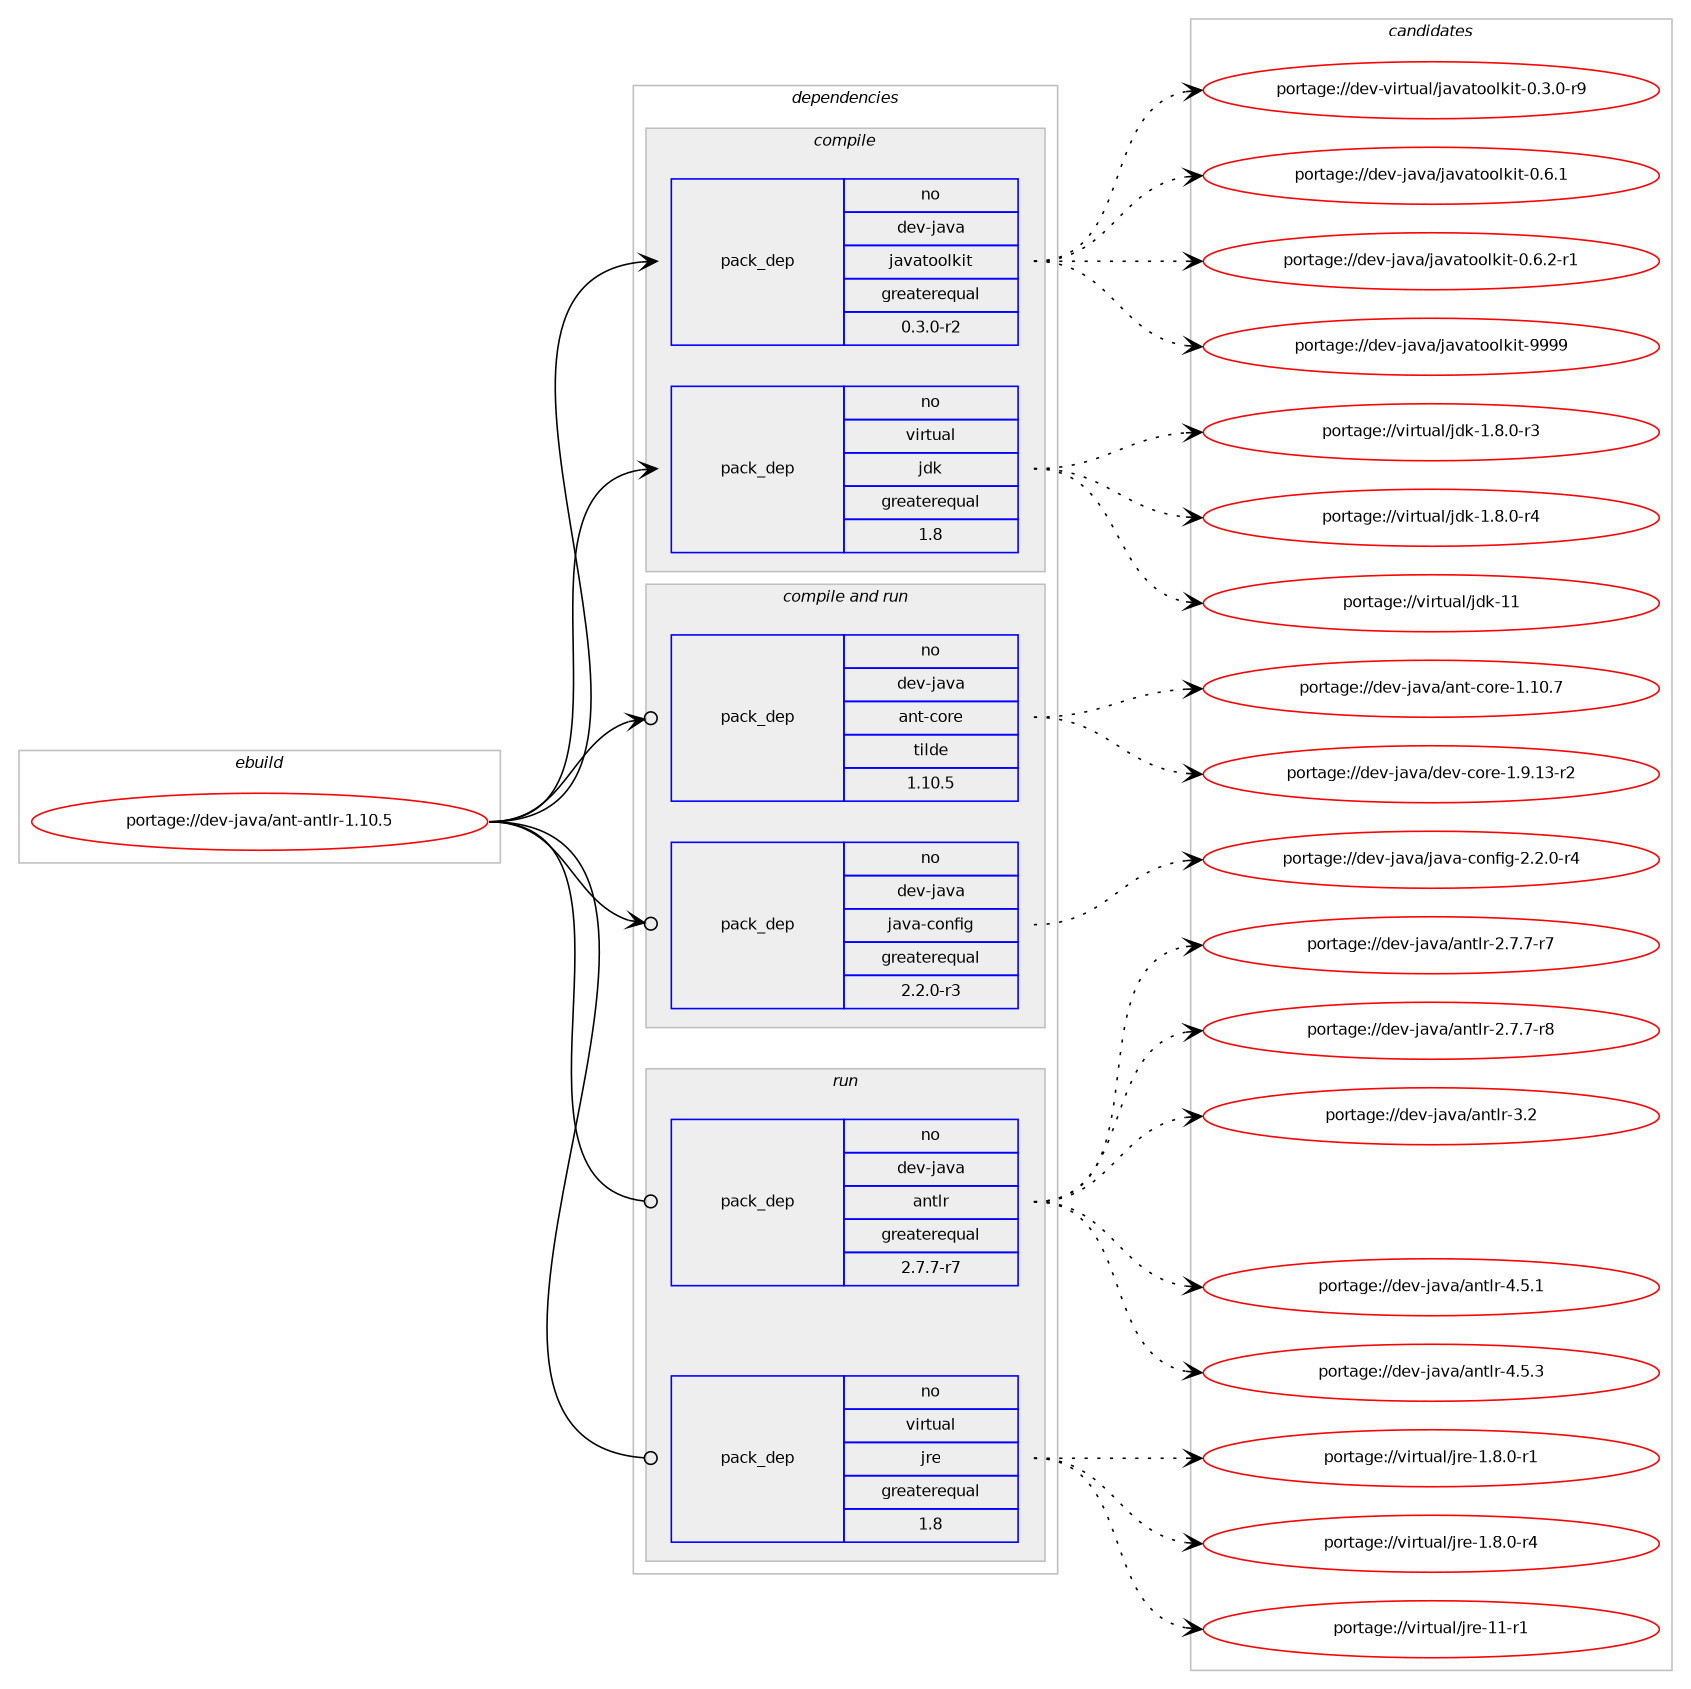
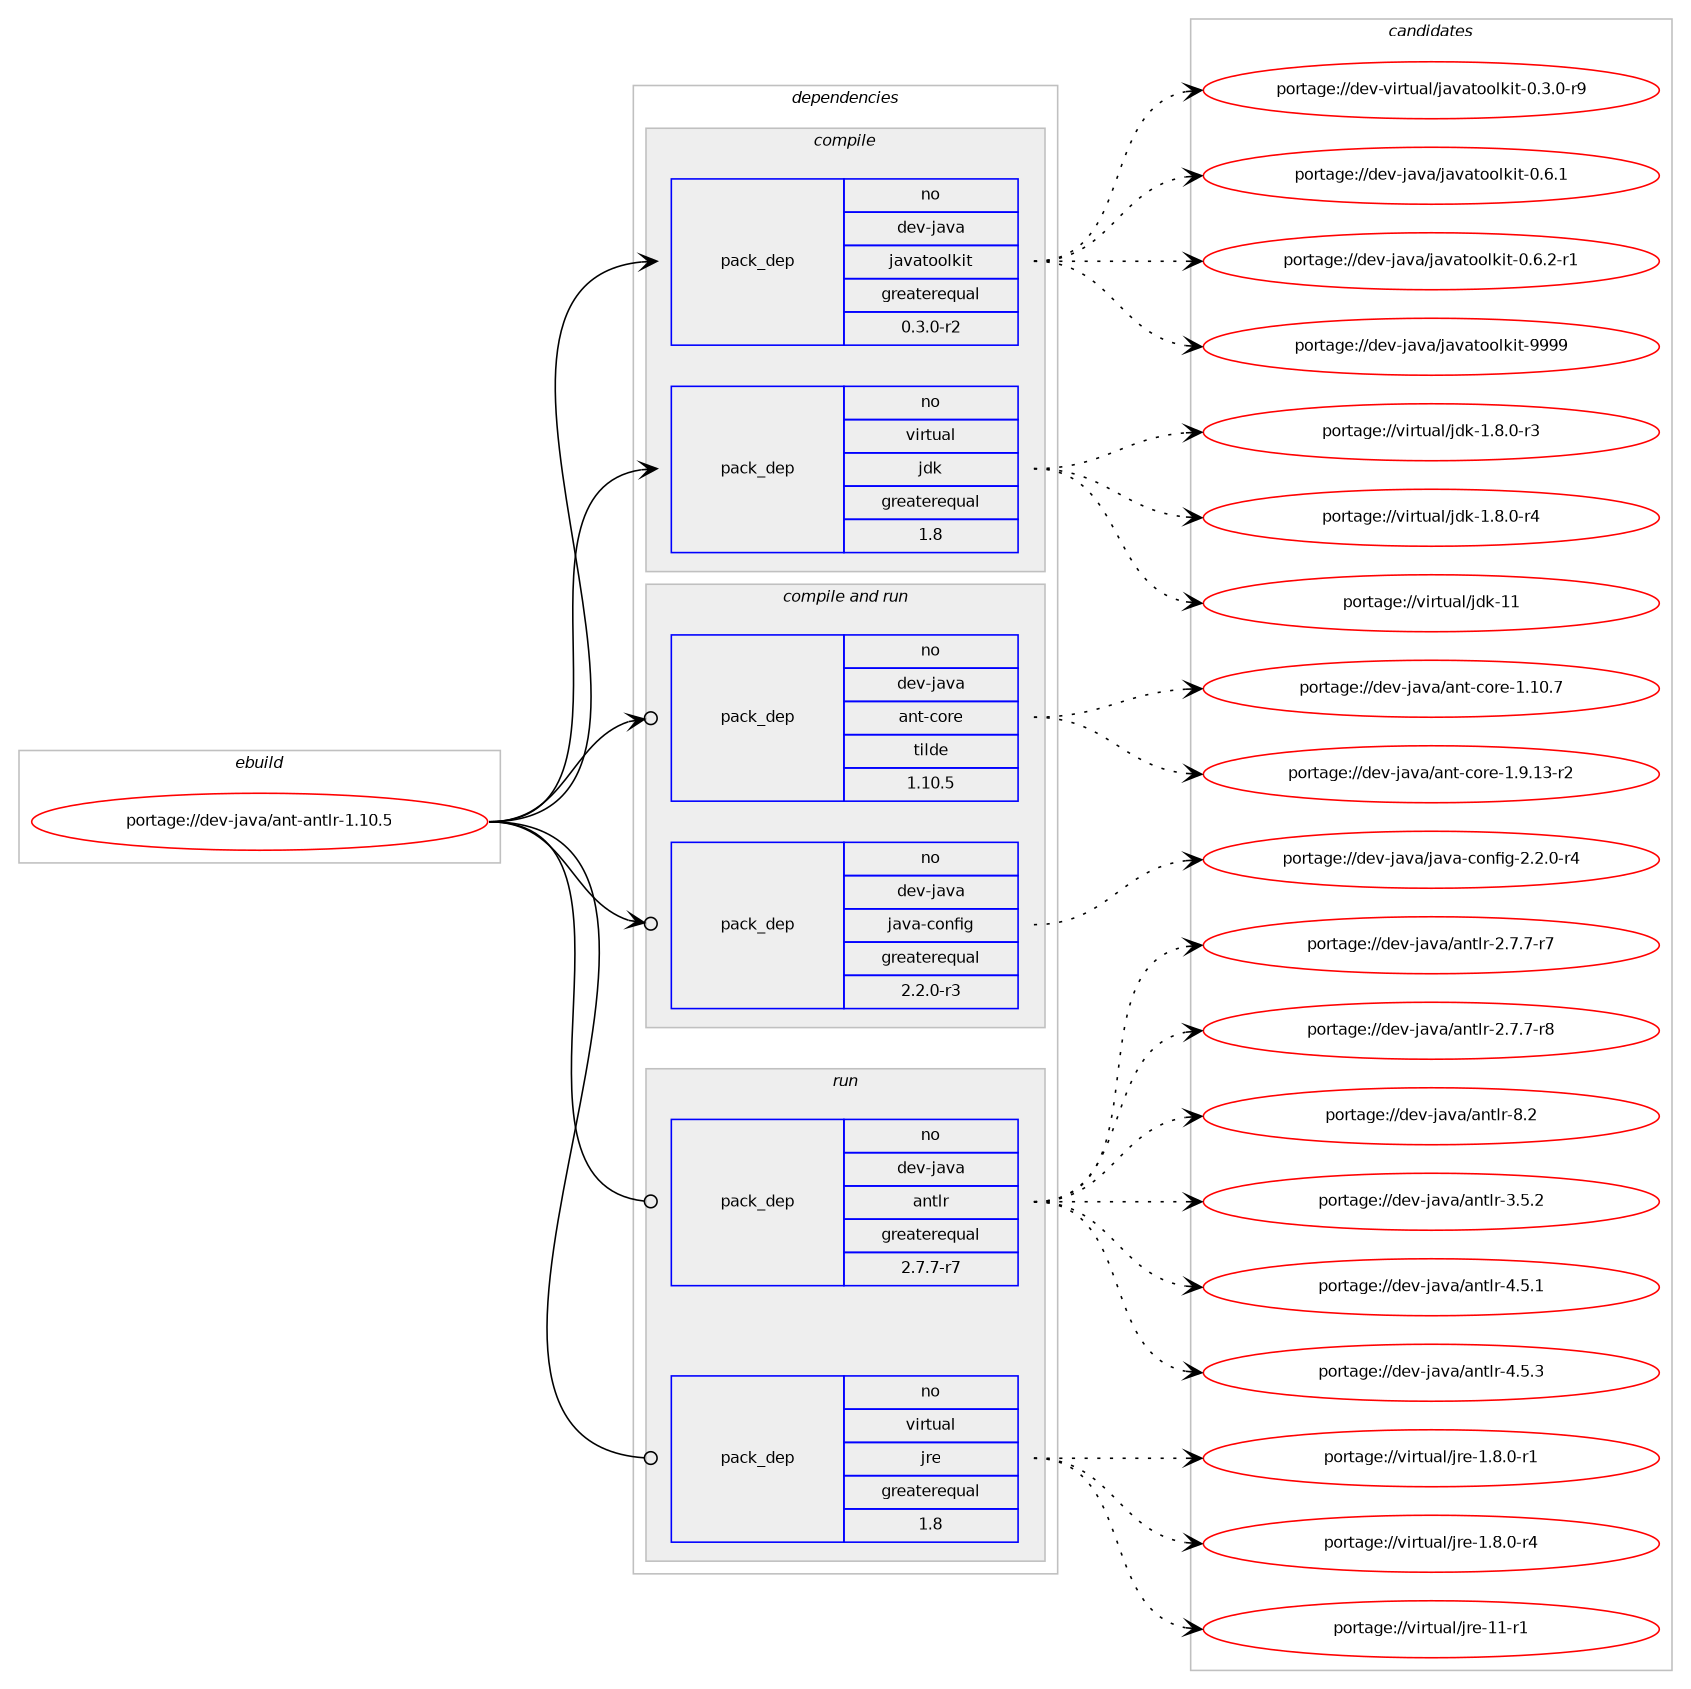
(1431, 774) -> (1431, 774)
(1431, 1116) -> (1431, 1116)
none -> (1431, 1202)
